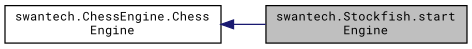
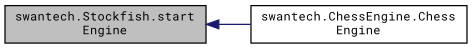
(250, 24) -> (235, 24)
